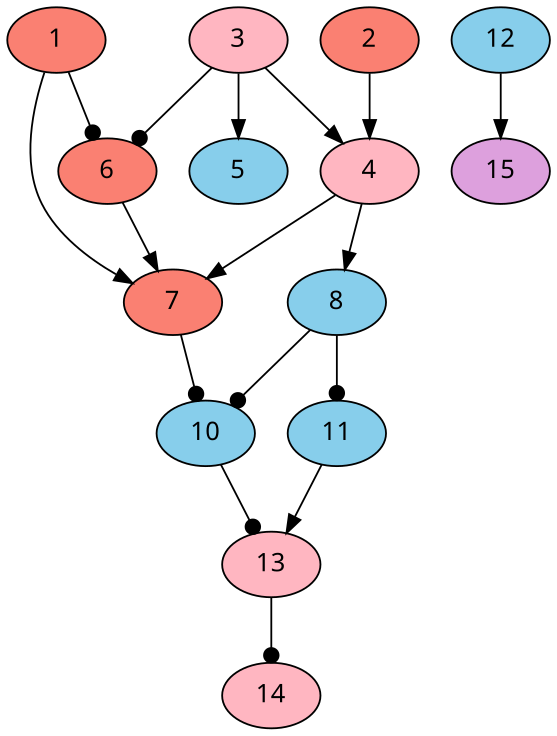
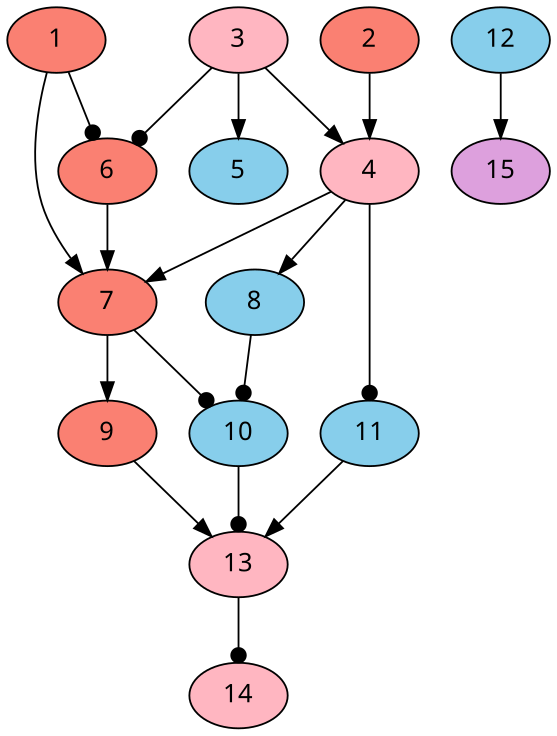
(337, 361) -> (370, 295)
none -> (107, 433)
